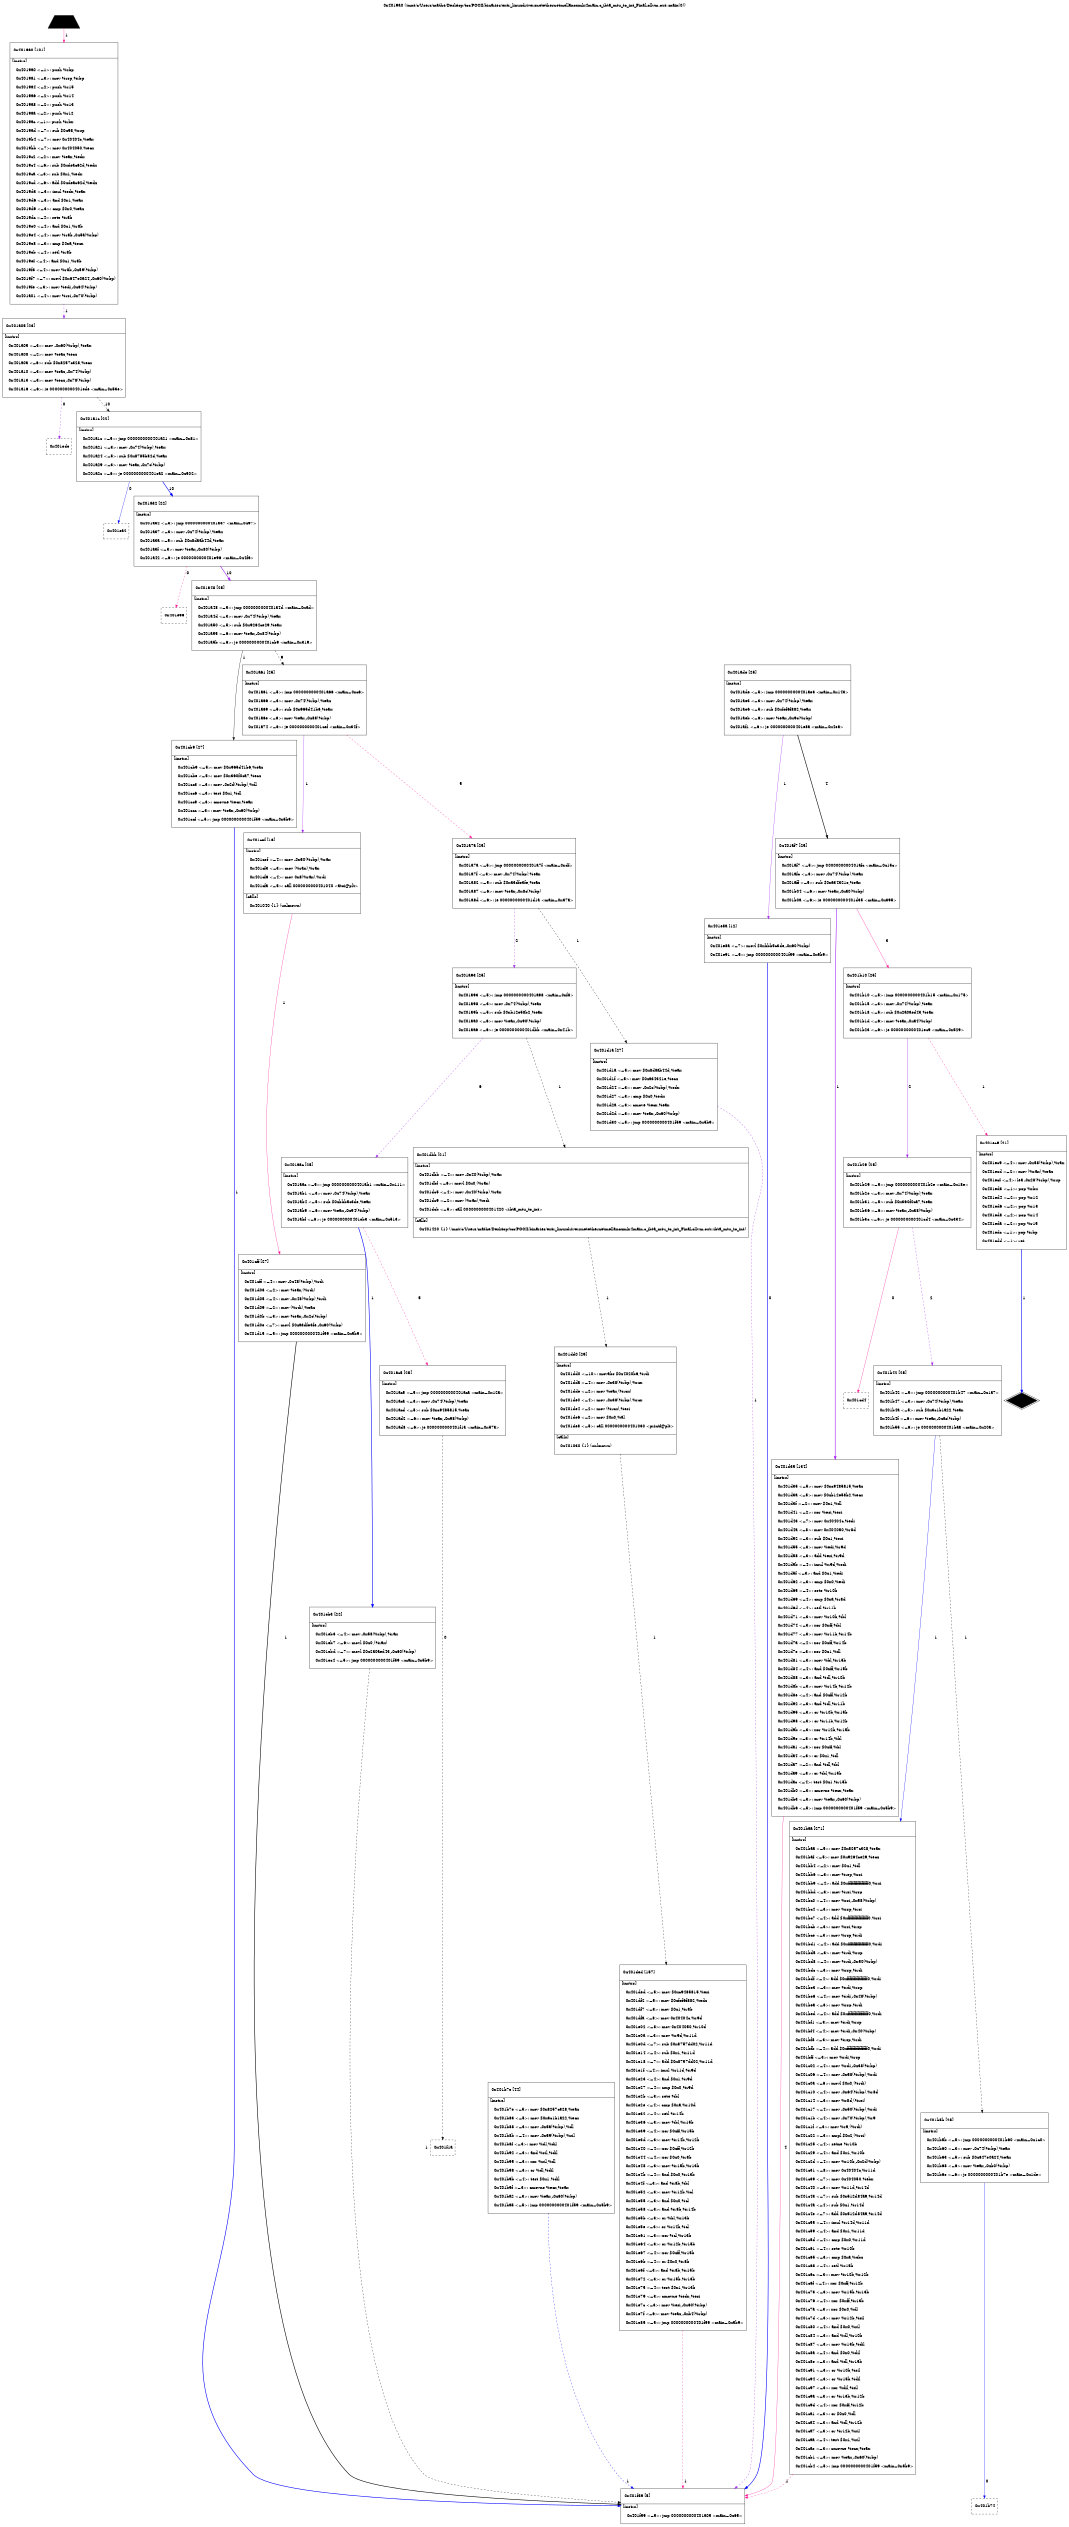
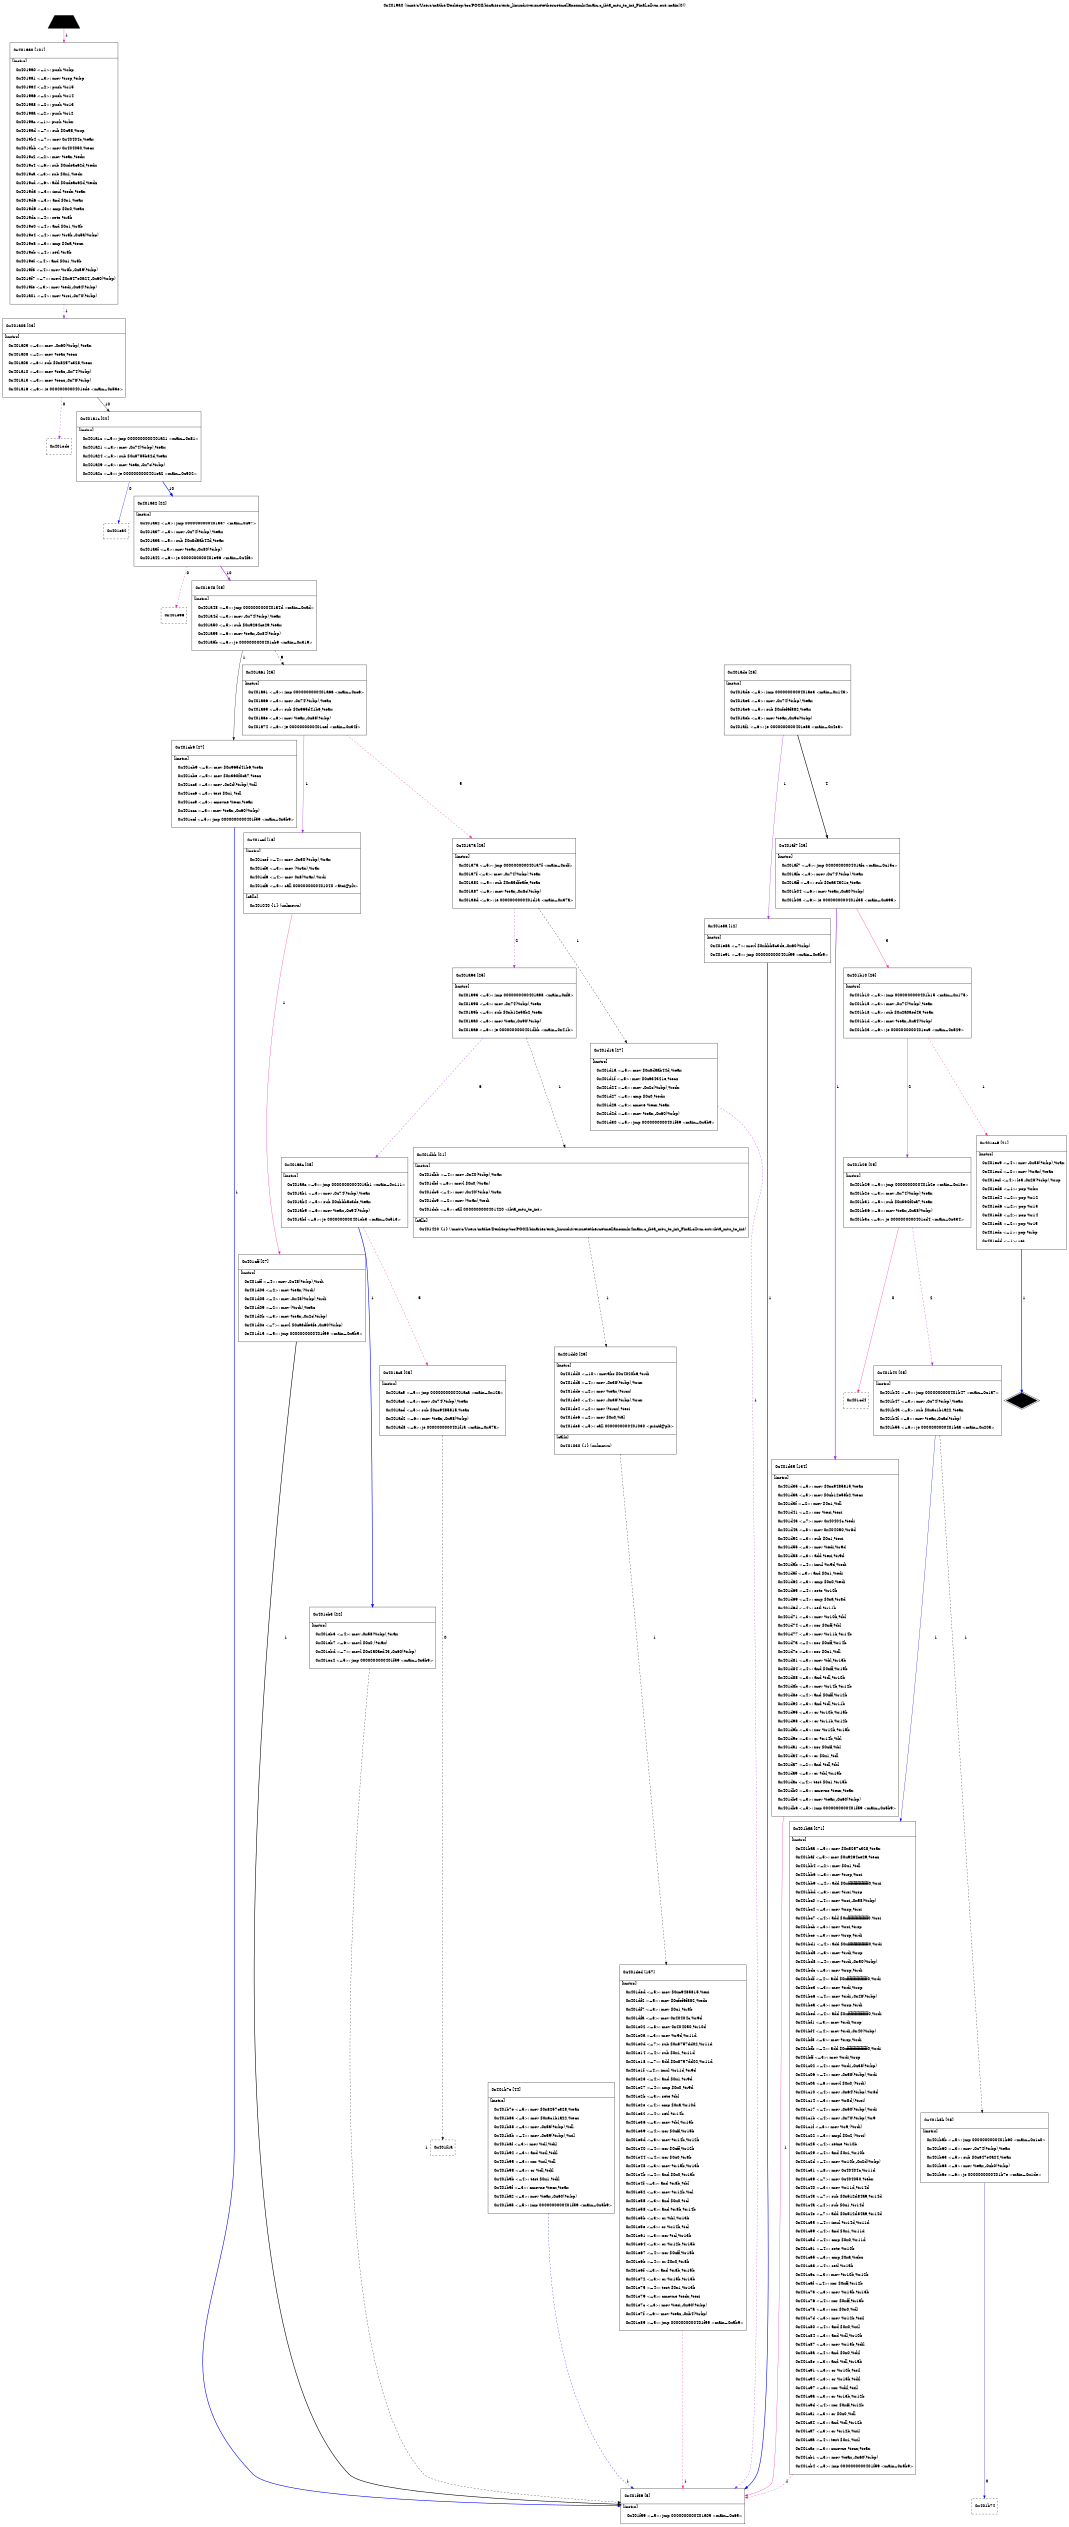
(102, 403) -> (102, 403)
(770, 1298) -> (770, 1298)
(785, 2148) -> (785, 2148)
